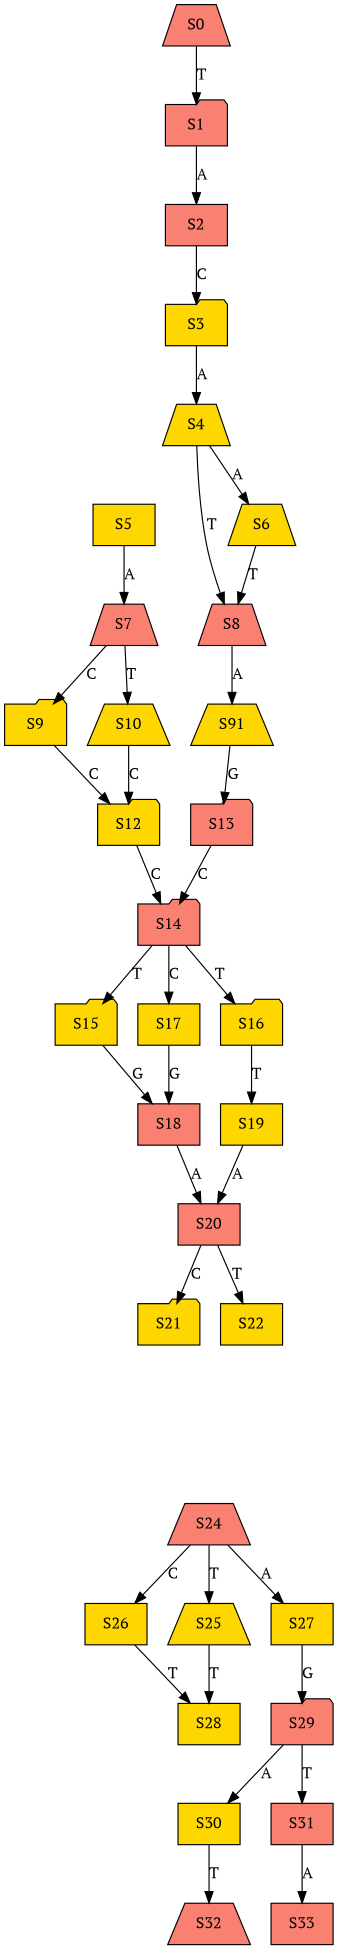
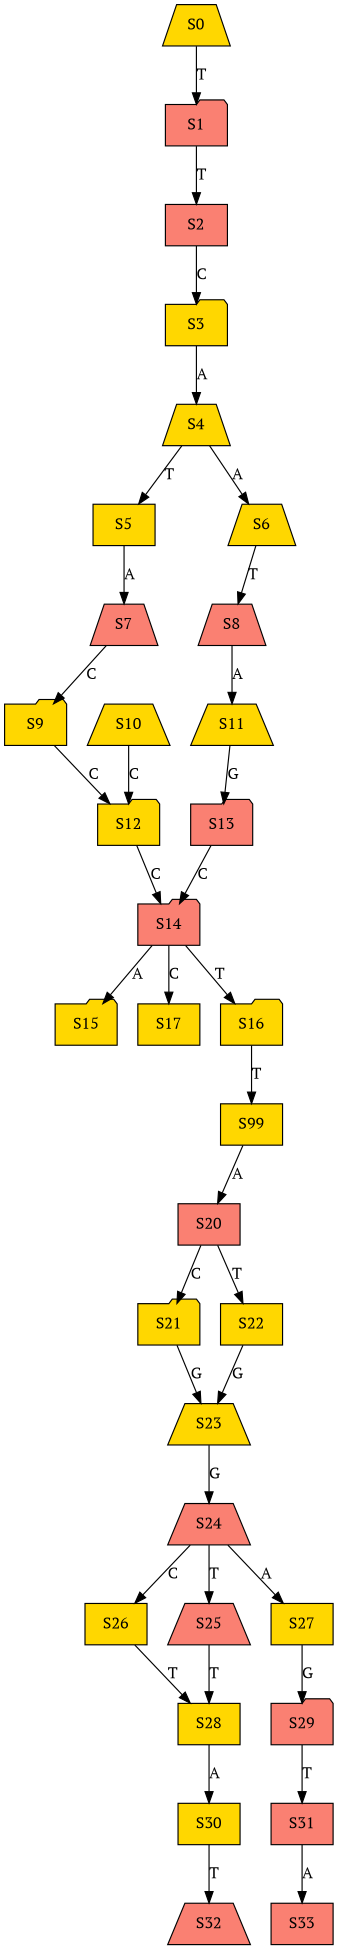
(196, 25) -> (196, 25)
(202, 175) -> (202, 175)
(203, 520) -> (164, 470)
(126, 669) -> none
(232, 725) -> (232, 725)
(138, 975) -> (138, 975)
(169, 1124) -> none
(252, 1124) -> (252, 1124)
none -> (209, 1424)
(209, 1624) -> (209, 1624)
(260, 1770) -> (209, 1768)
